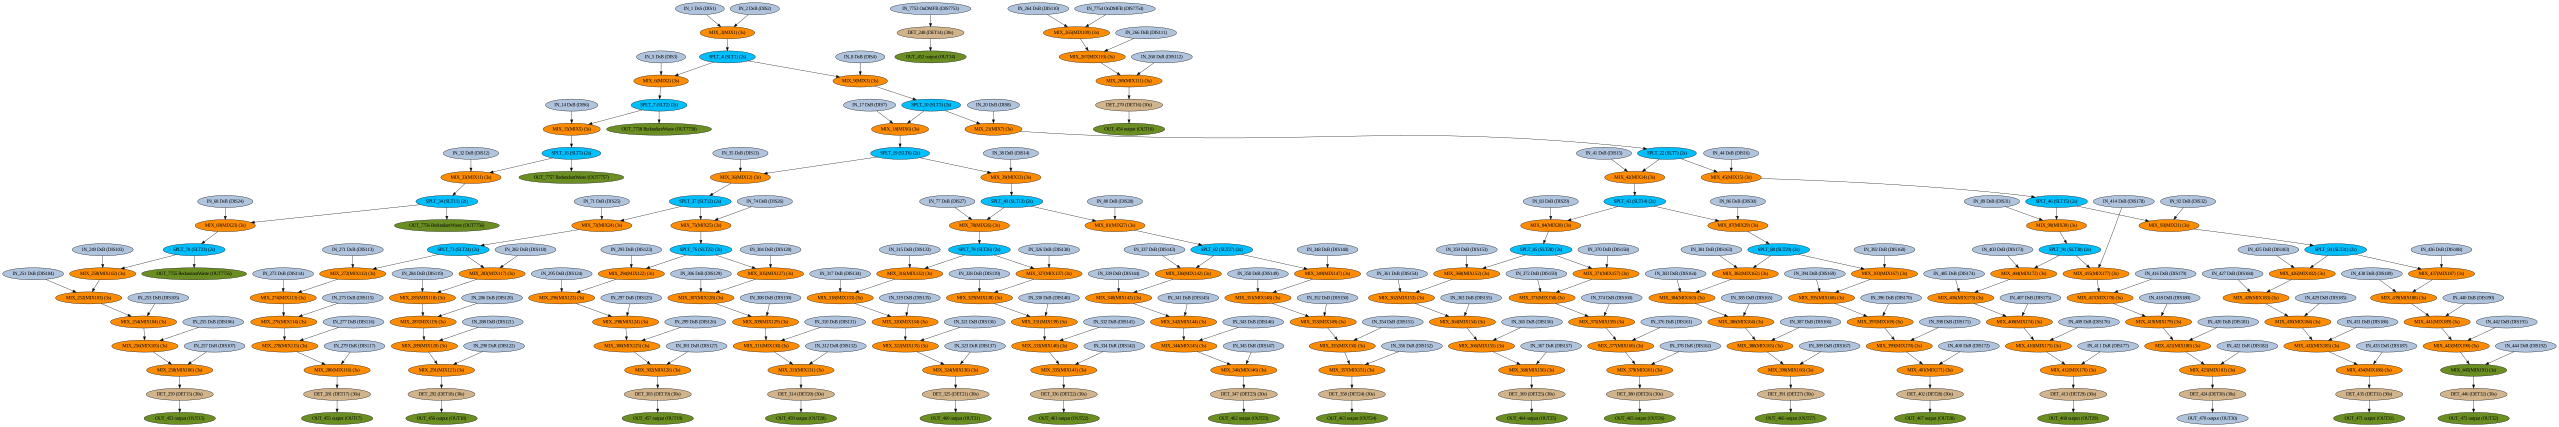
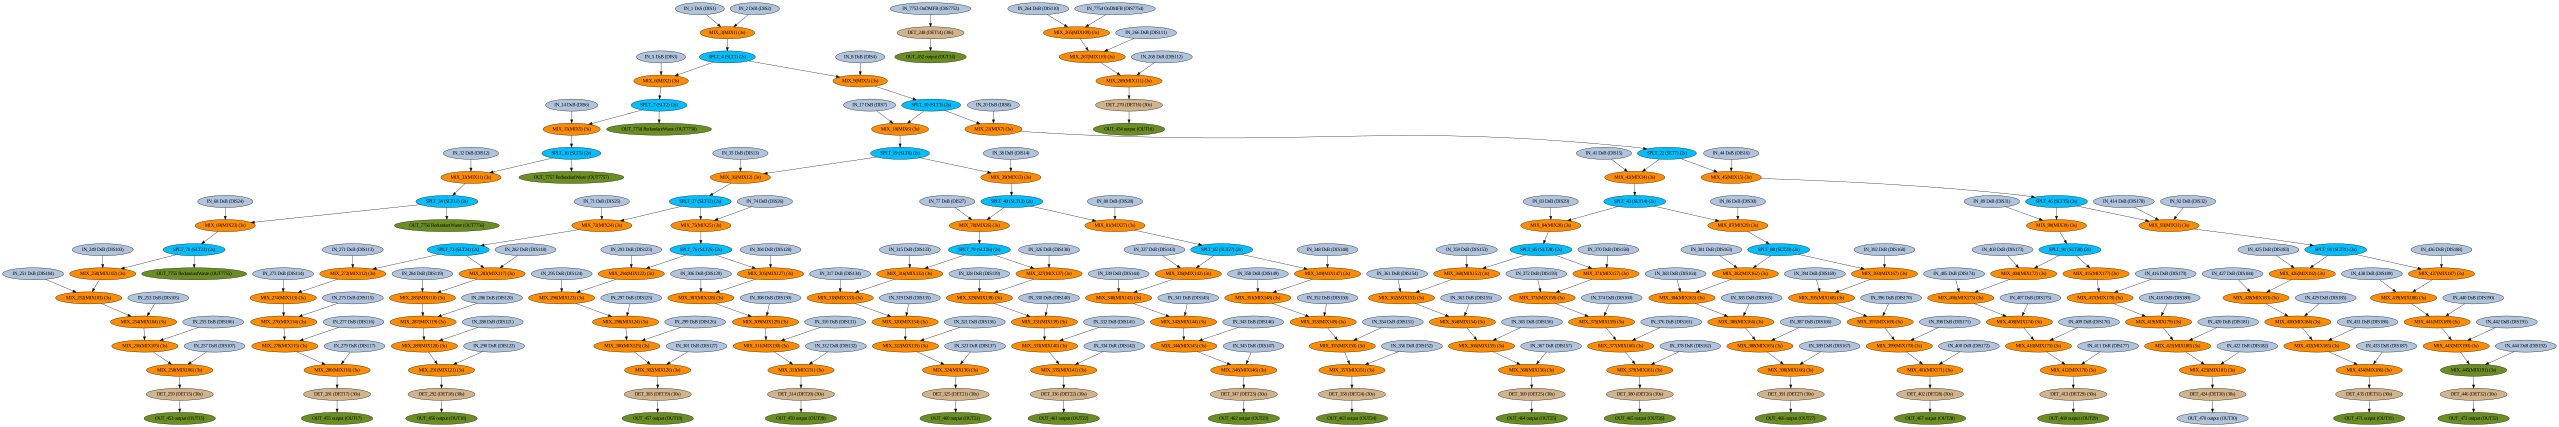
(2111, 236) -> (2145, 213)
